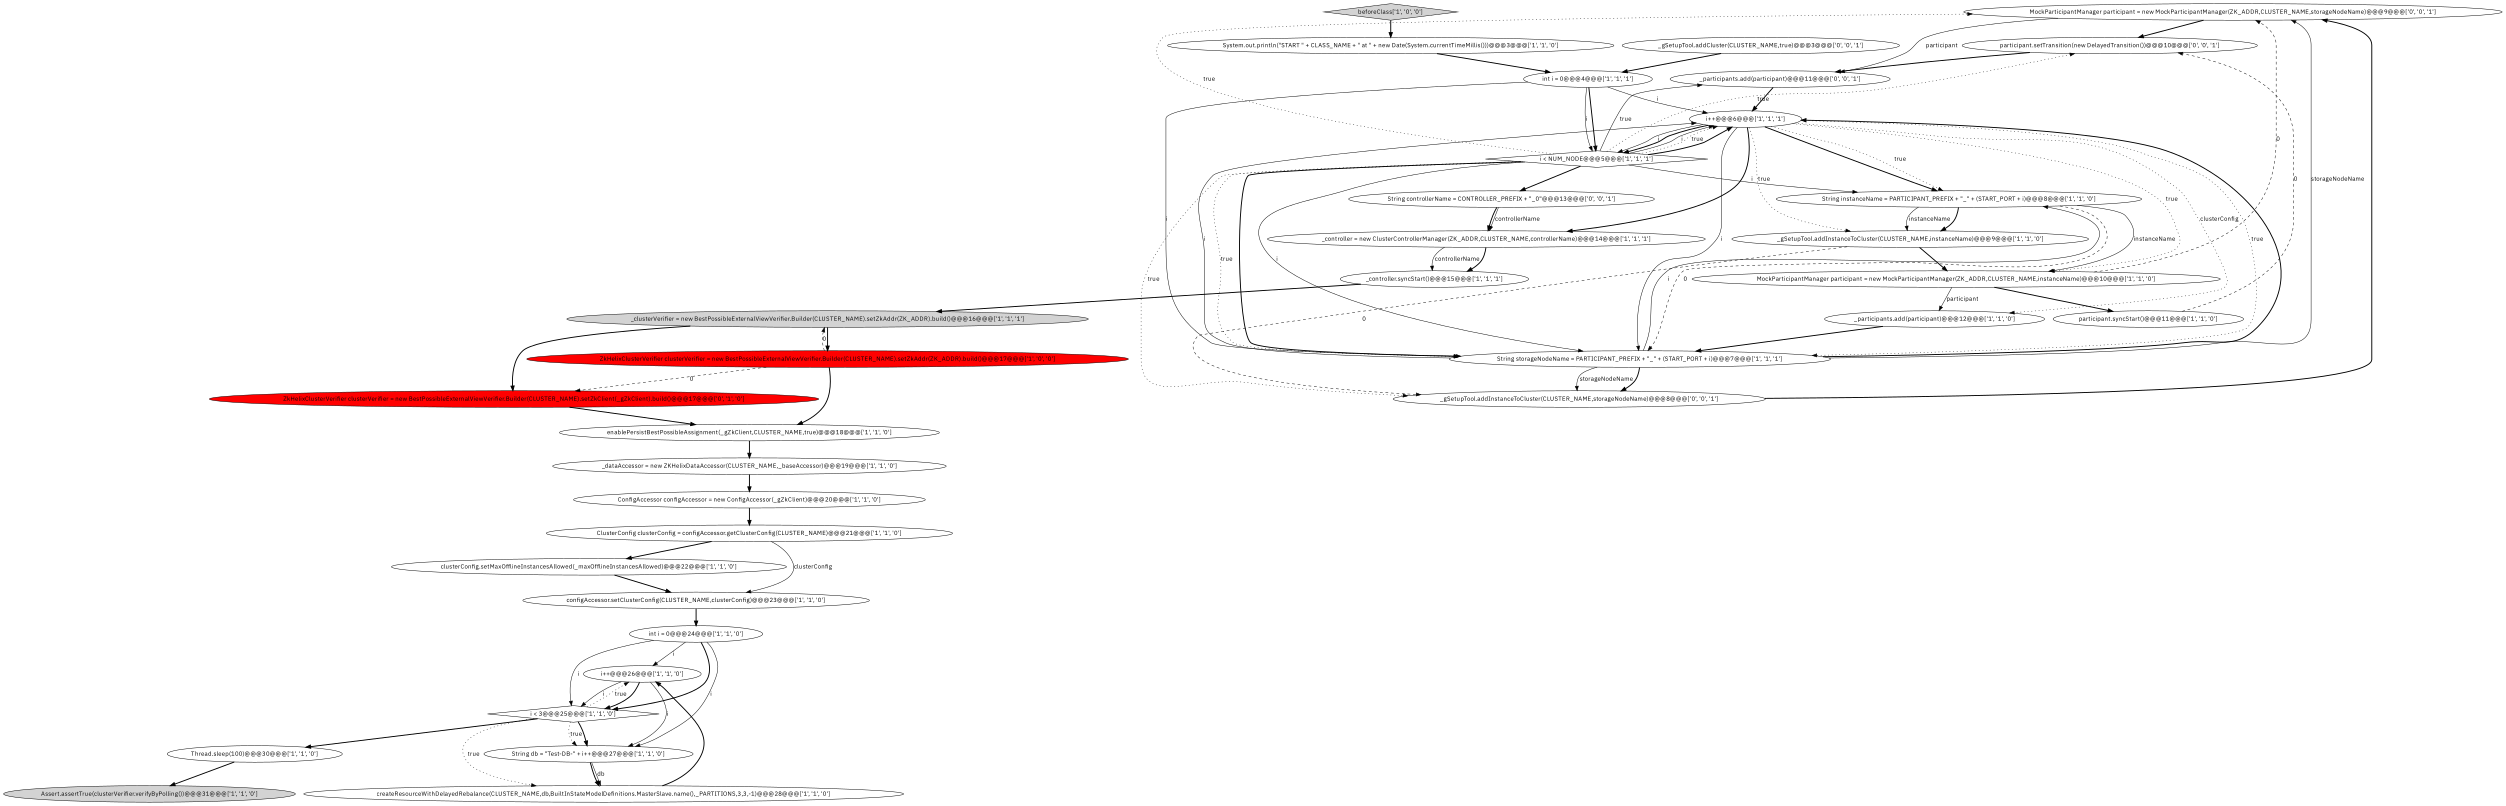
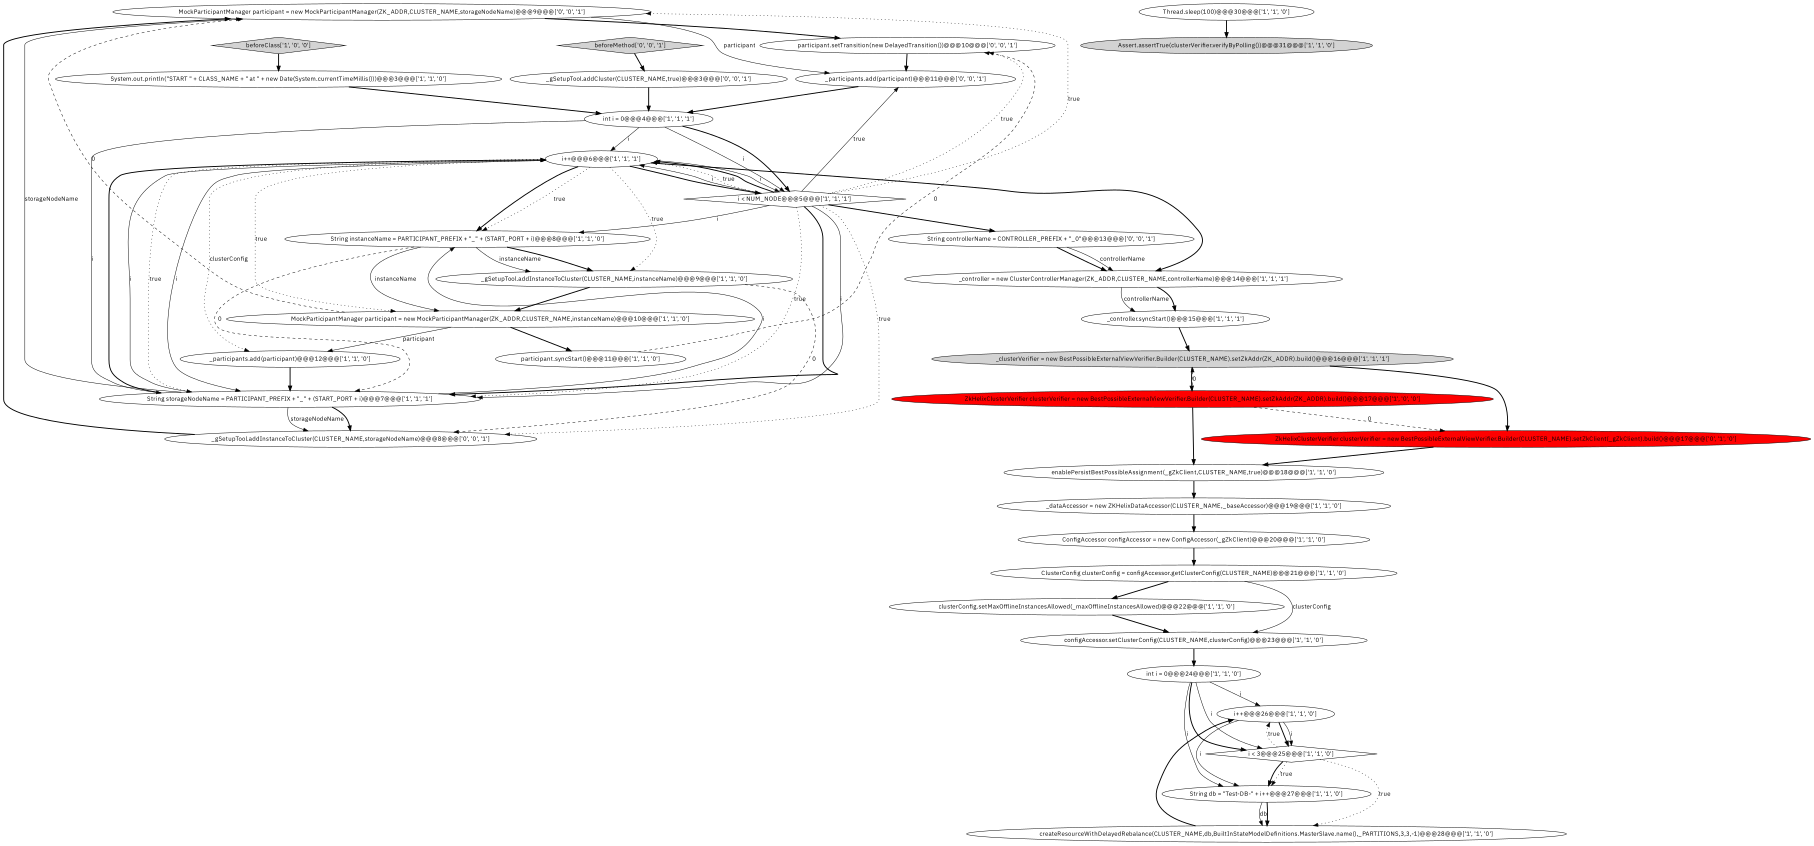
none -> (630, 46)
(1764, 98) -> (776, 99)
(424, 733) -> none
